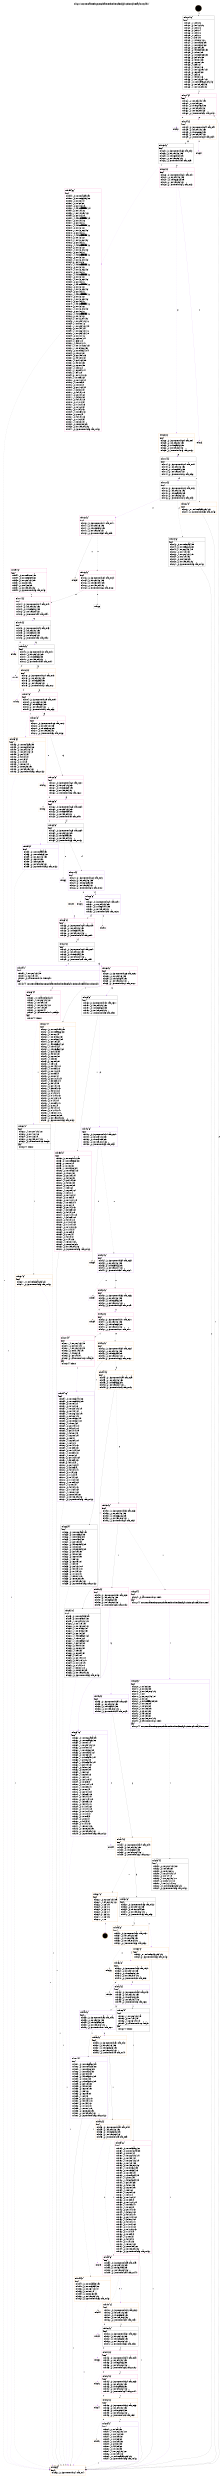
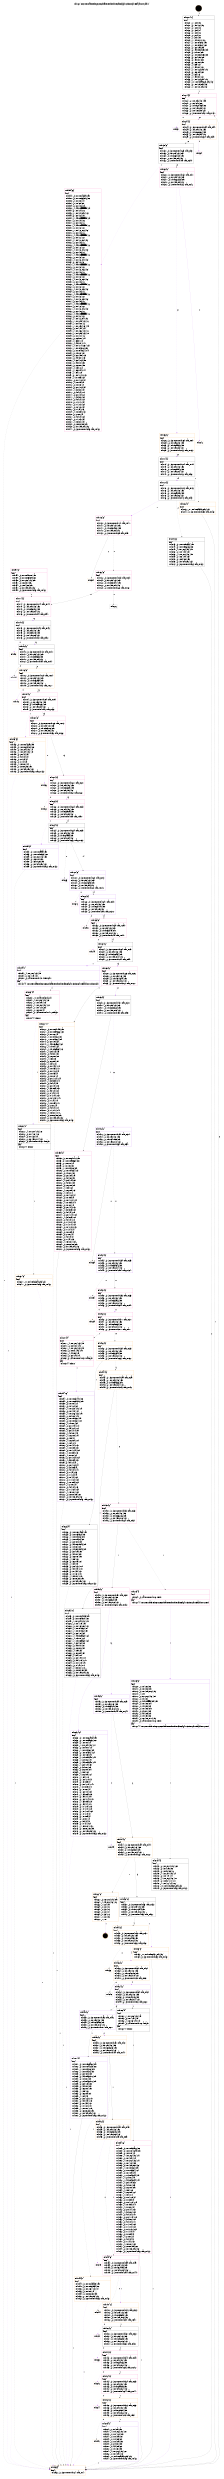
(73, 912) -> (96, 943)
